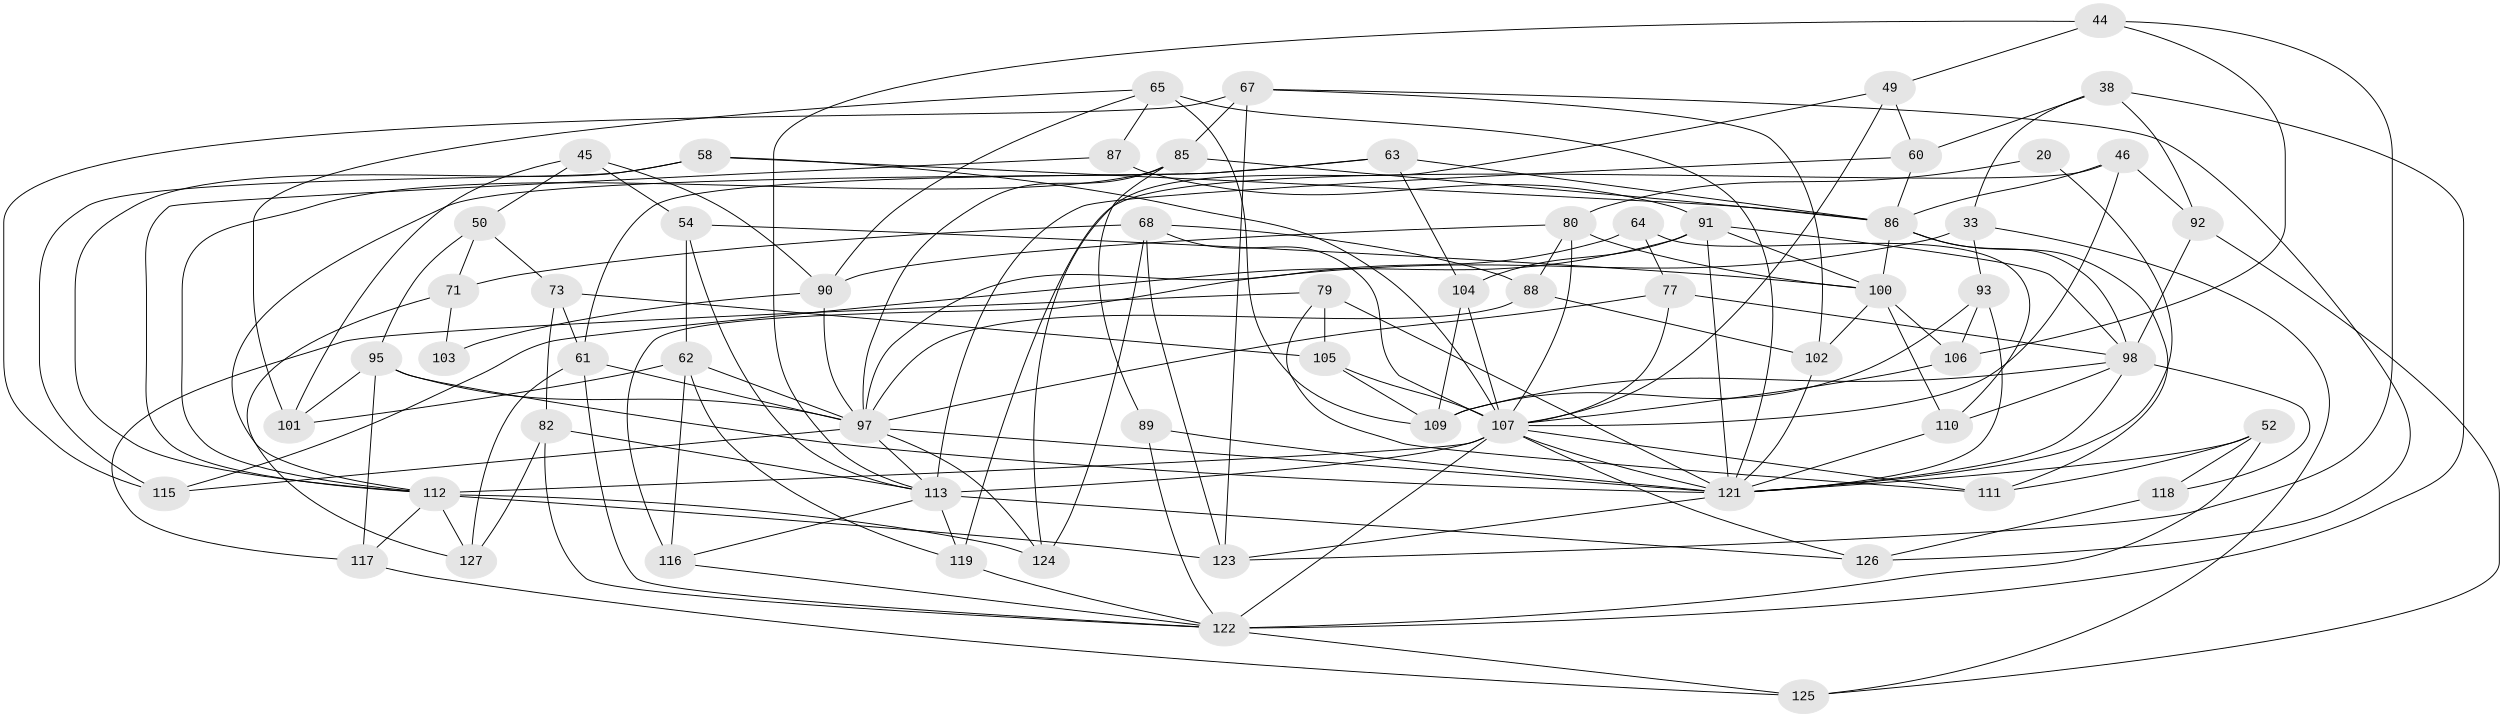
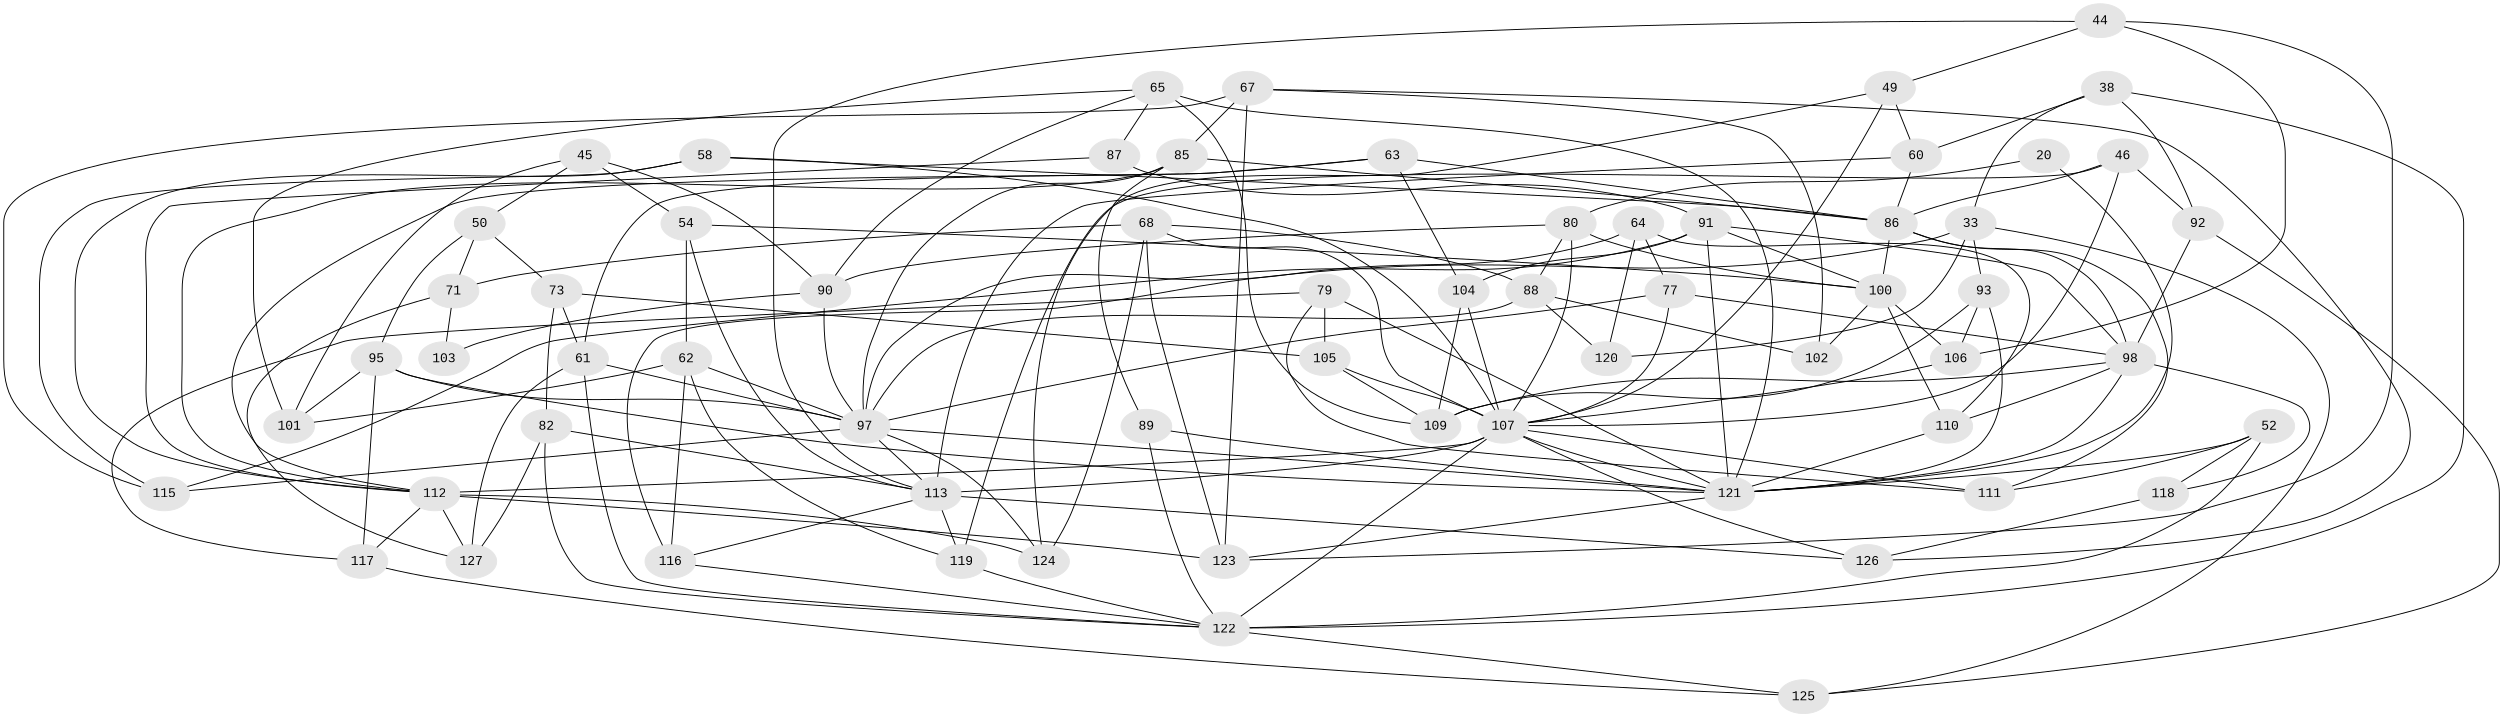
none -> (1606, 359)
(1785, 432) -> none
